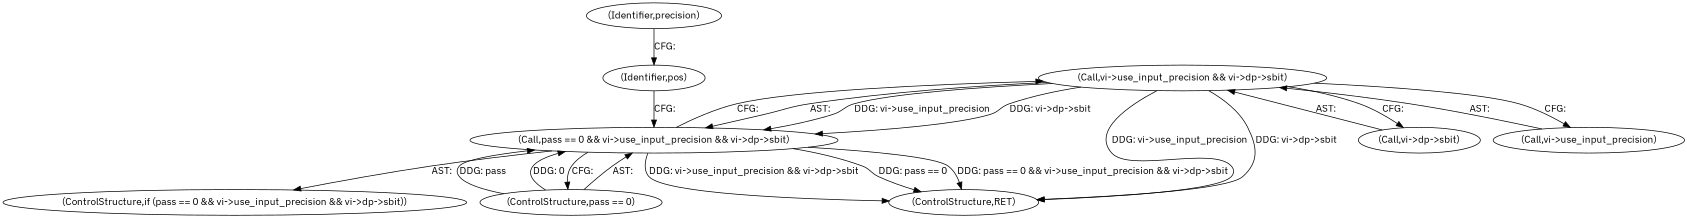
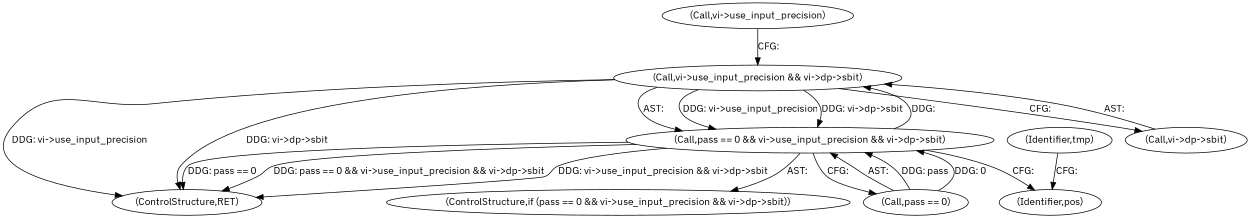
(654, 16) -> (1060, 140)
(1442, 92) -> none
(654, 105) -> (979, 163)
(749, 109) -> (925, 109)
(1481, 109) -> (770, 47)
(571, 202) -> (916, 202)
